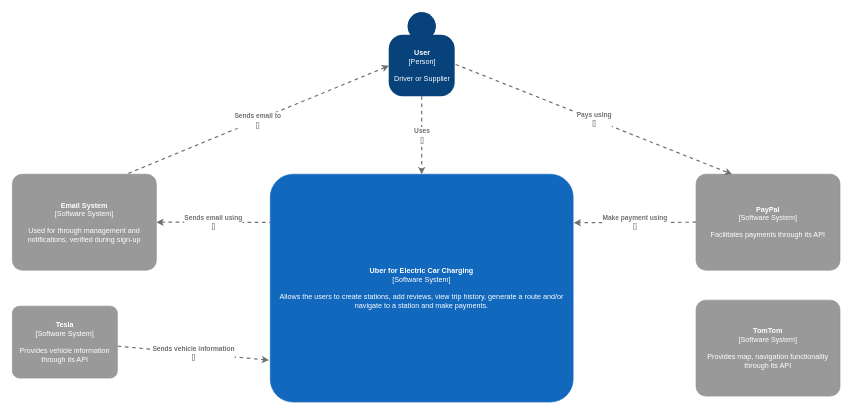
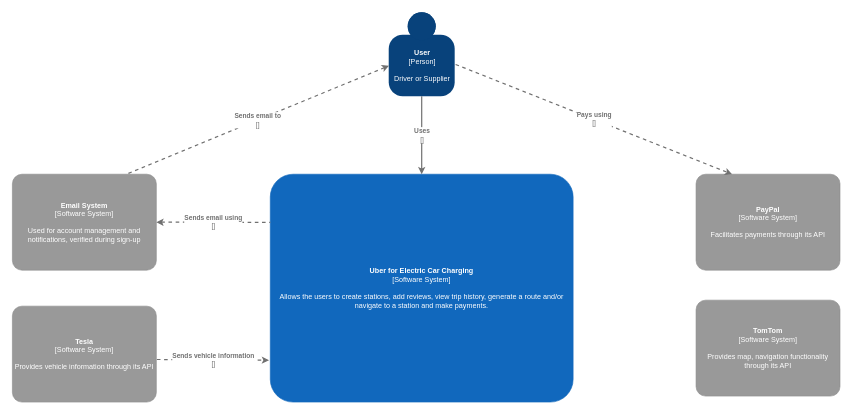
(422, 112) -> (422, 112)
(84, 222) -> (84, 222)
(679, 222) -> none
(65, 342) -> (84, 354)
